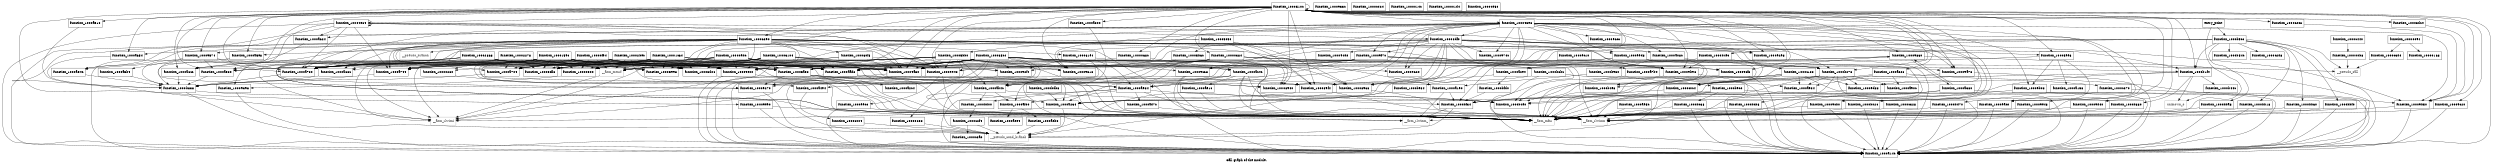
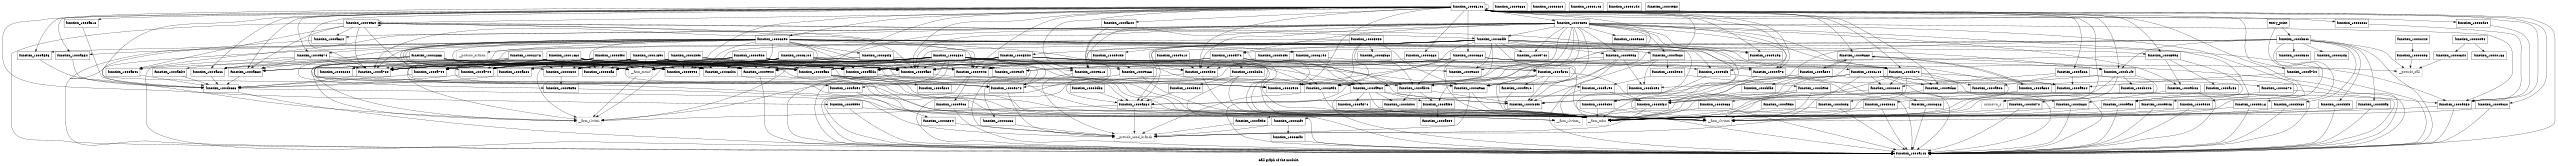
(1532, 67) -> (2109, 15)
